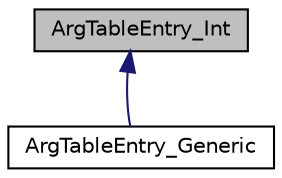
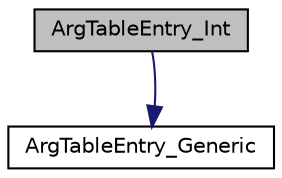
(127, 100) -> (155, 79)
